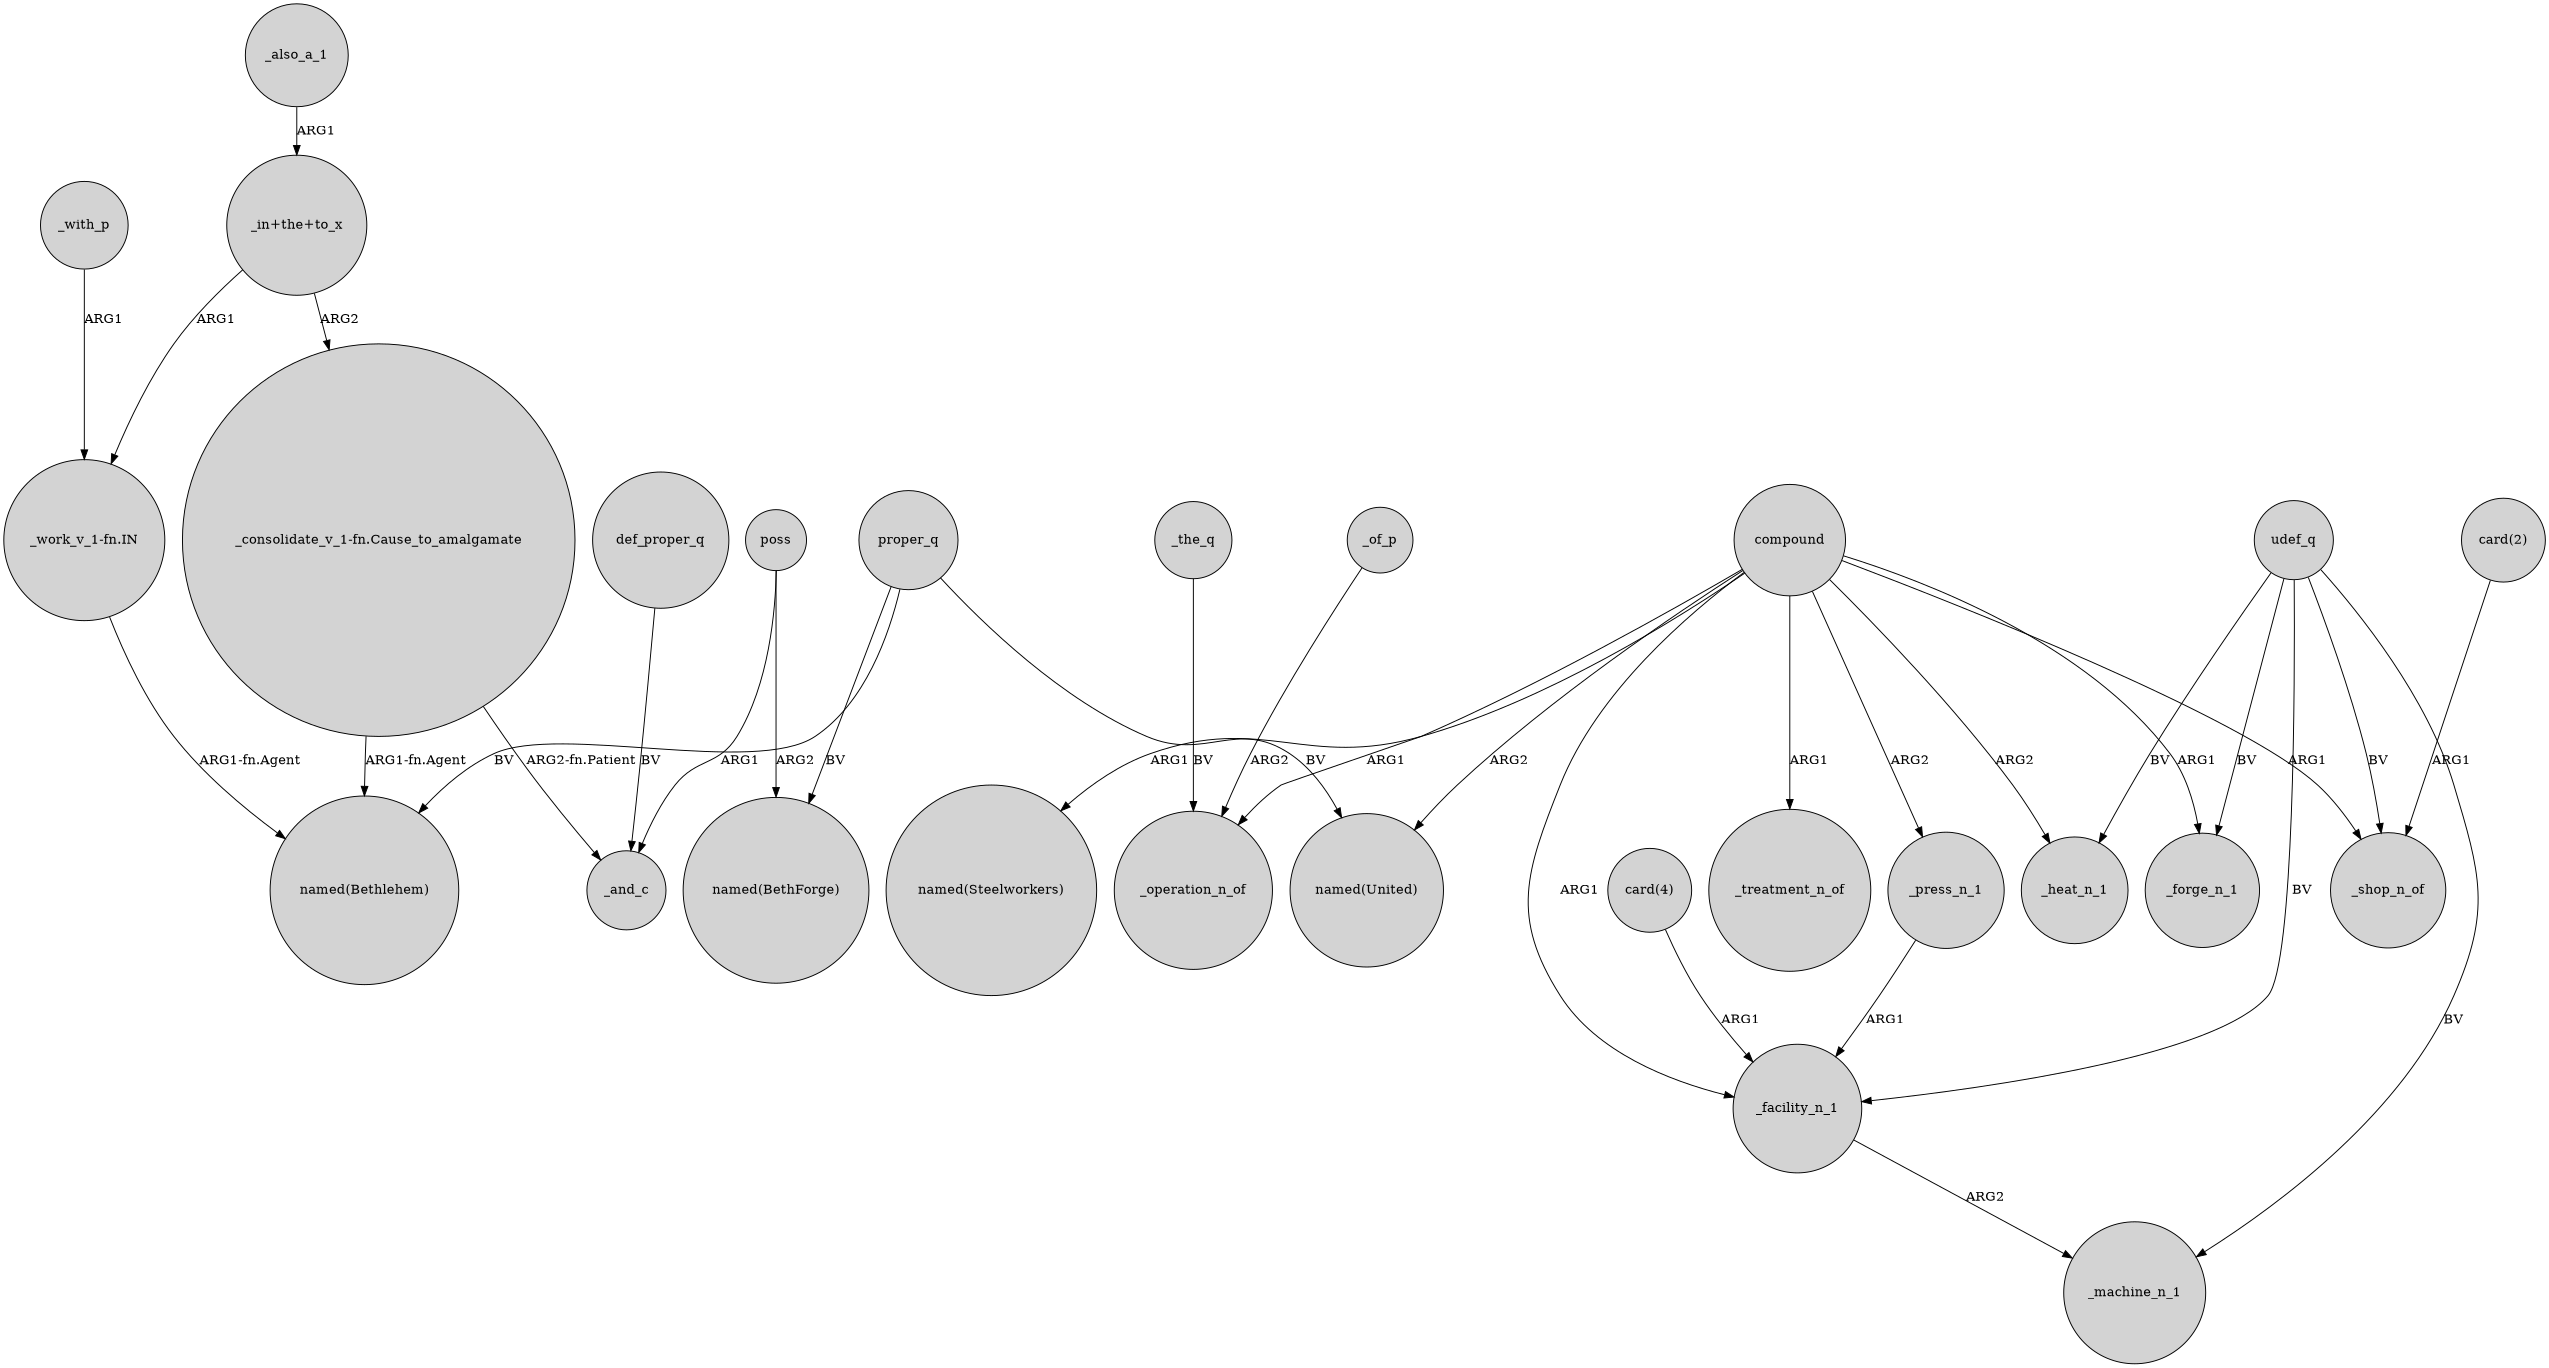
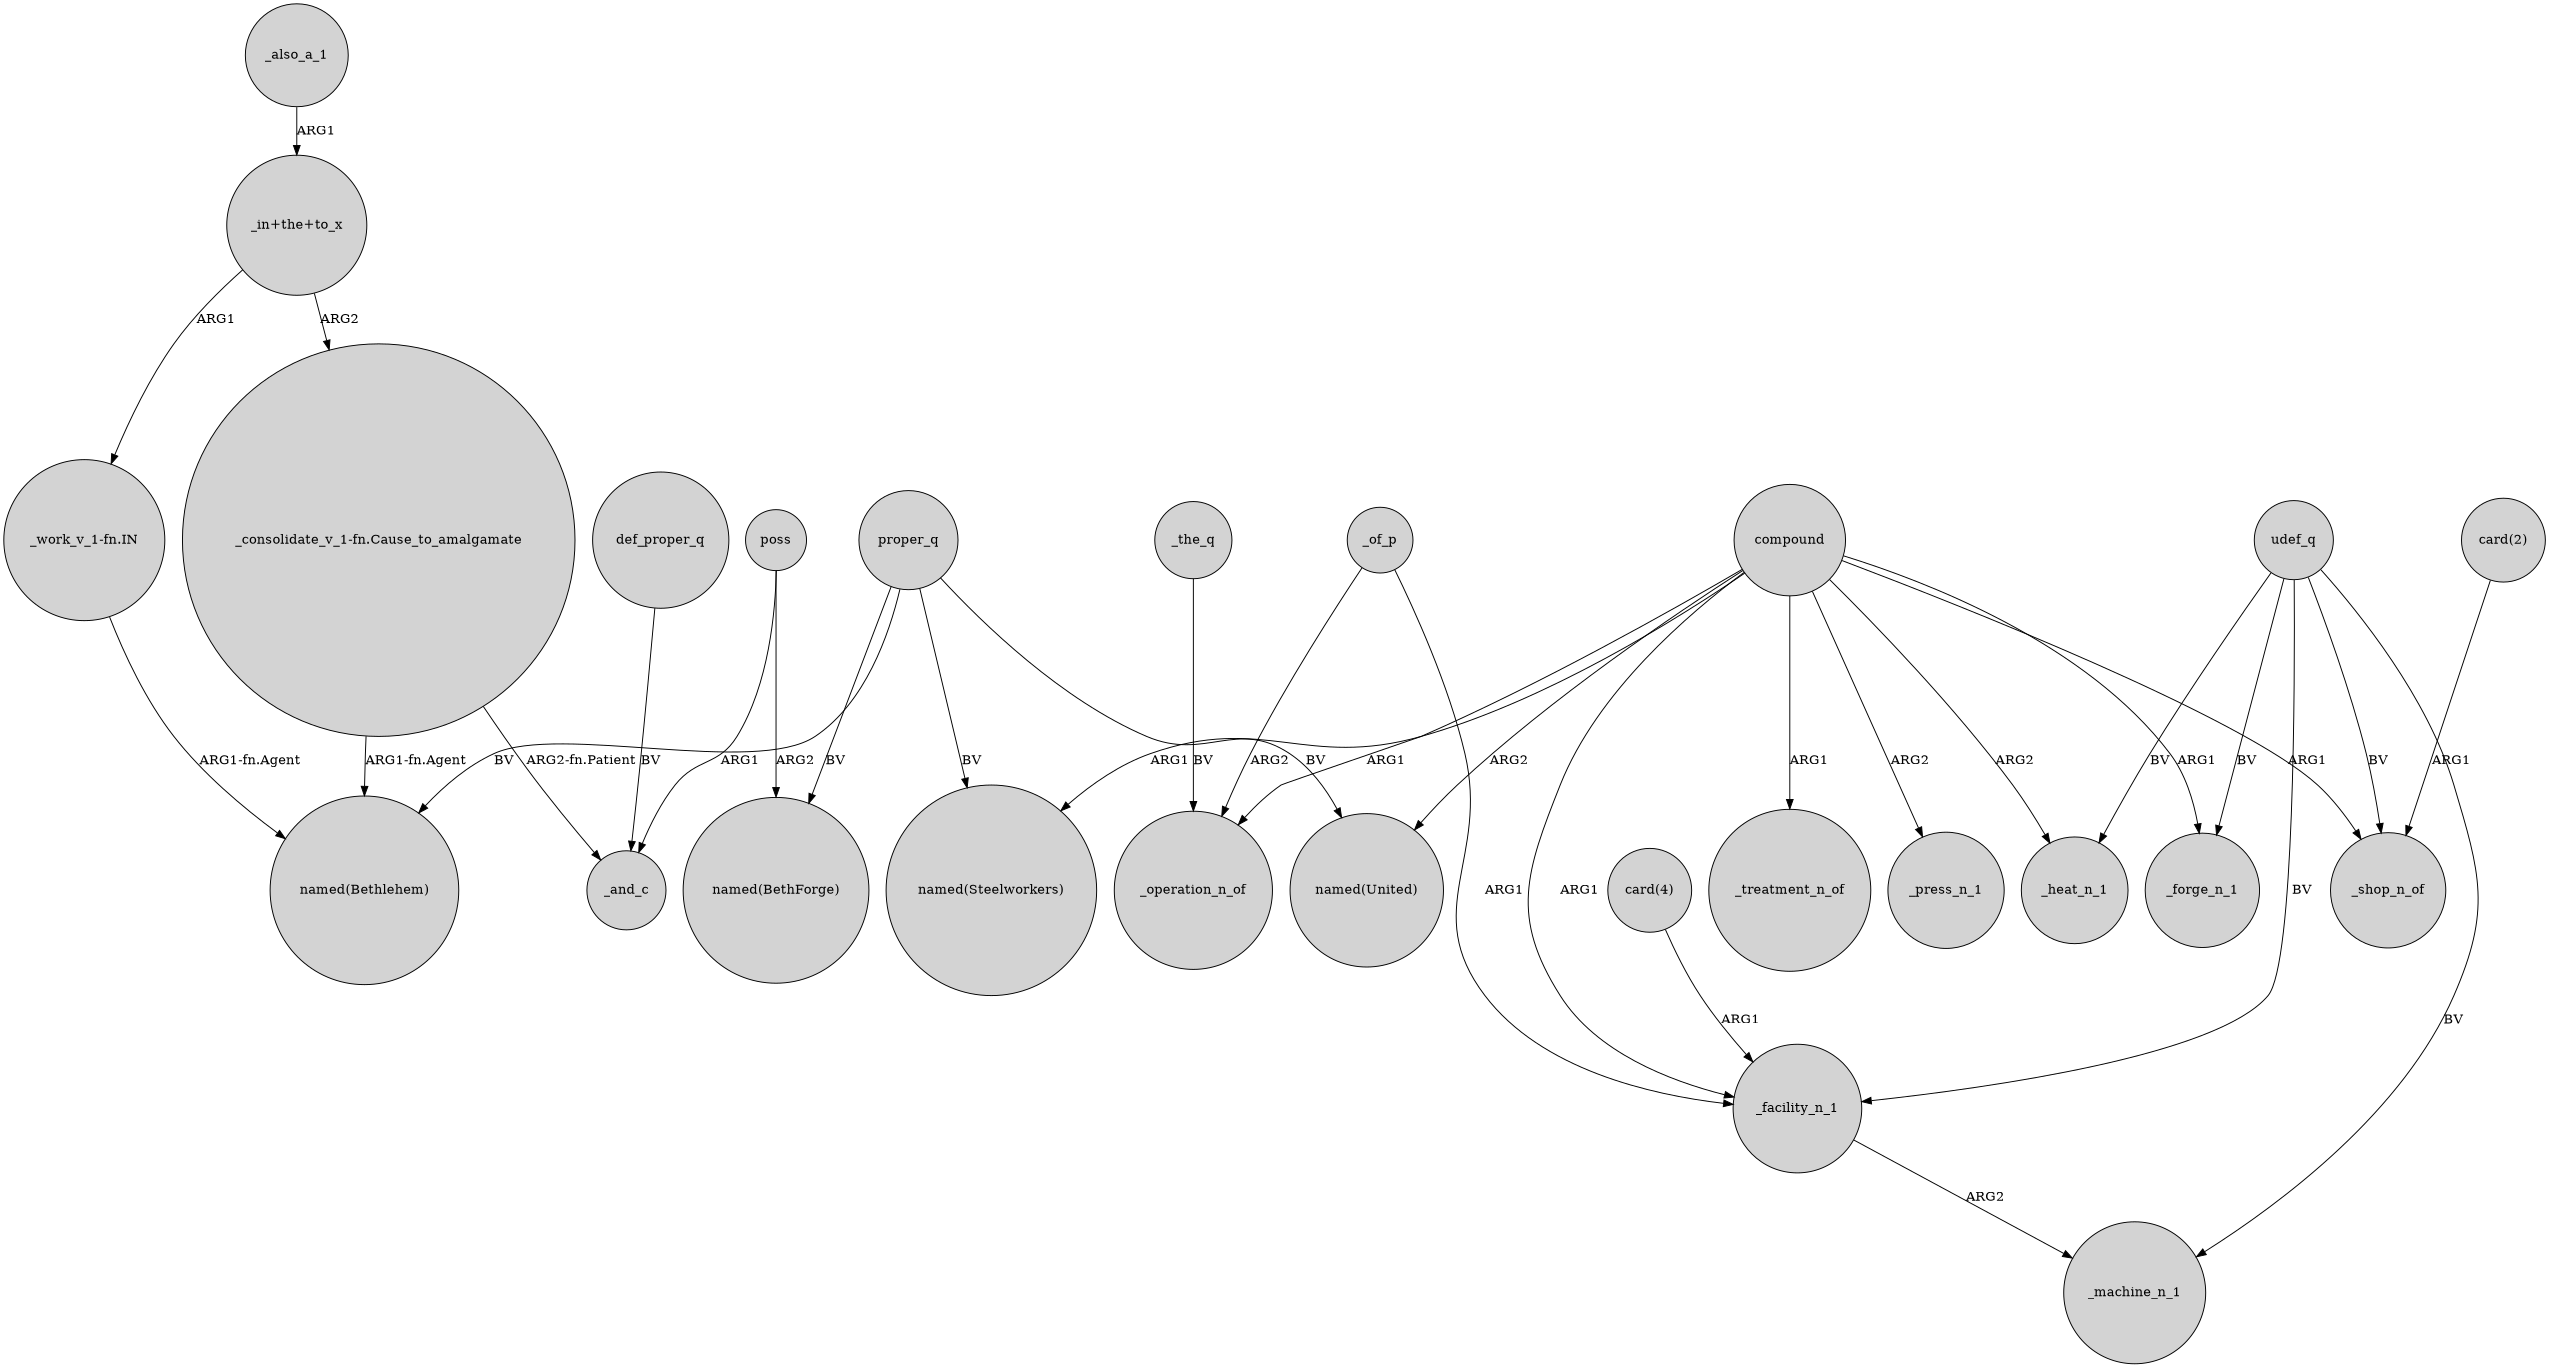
(84, 225) -> none
none -> (942, 683)
(1880, 995) -> (1457, 913)
